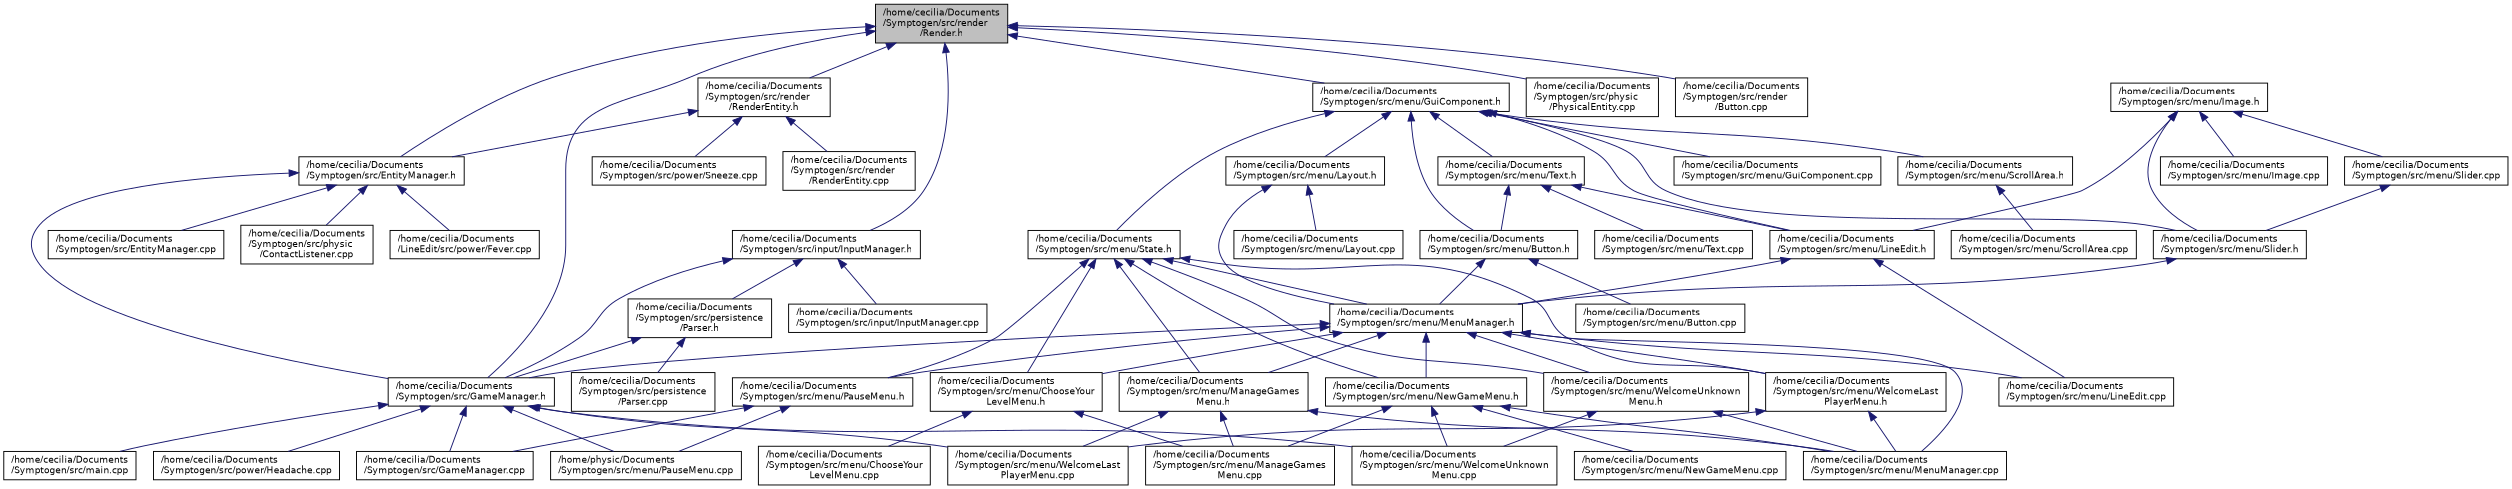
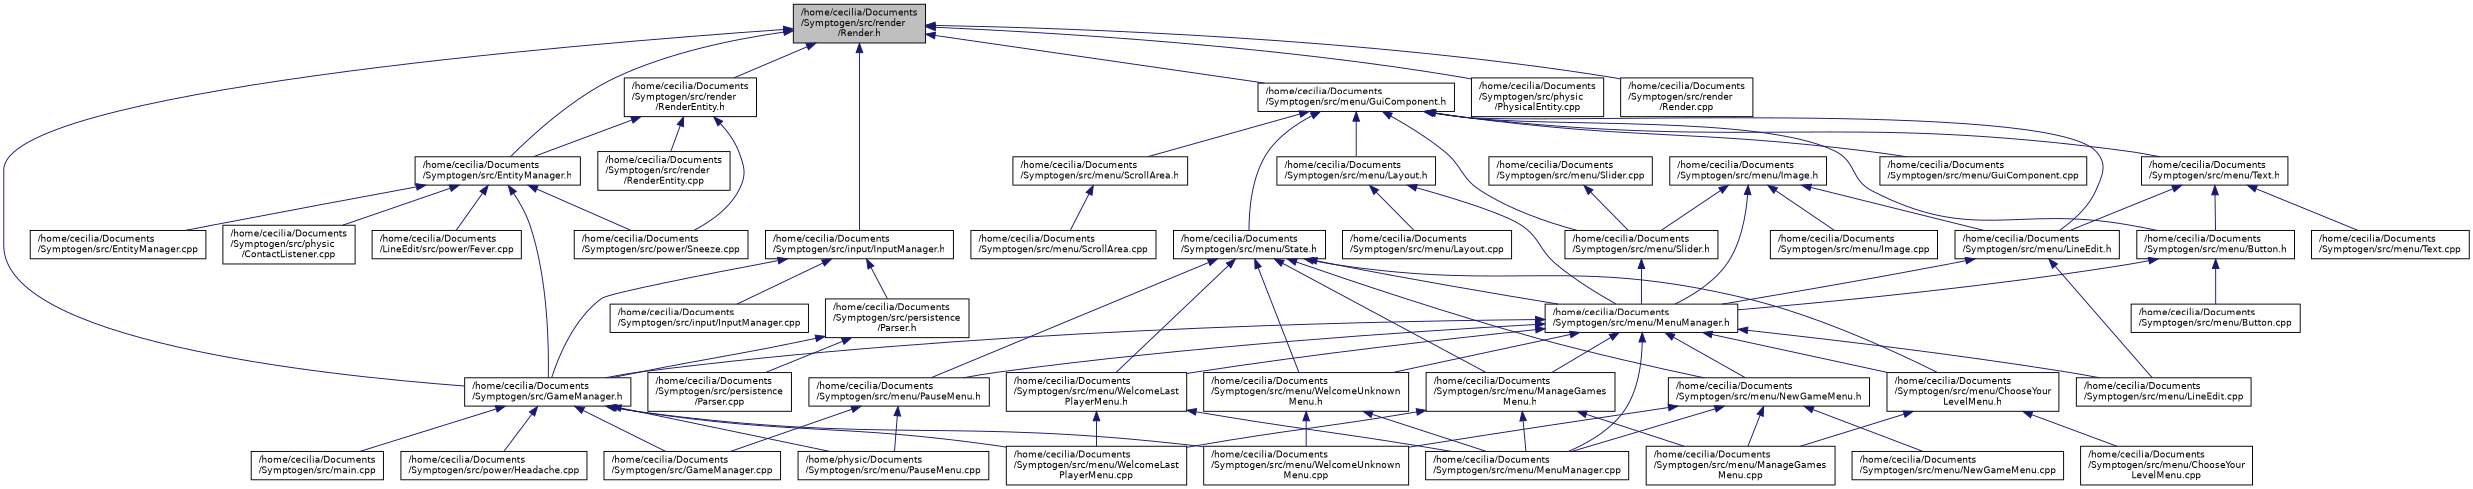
(1742, 97) -> (1687, 97)
(2312, 135) -> (1729, 261)
none -> (584, 210)
